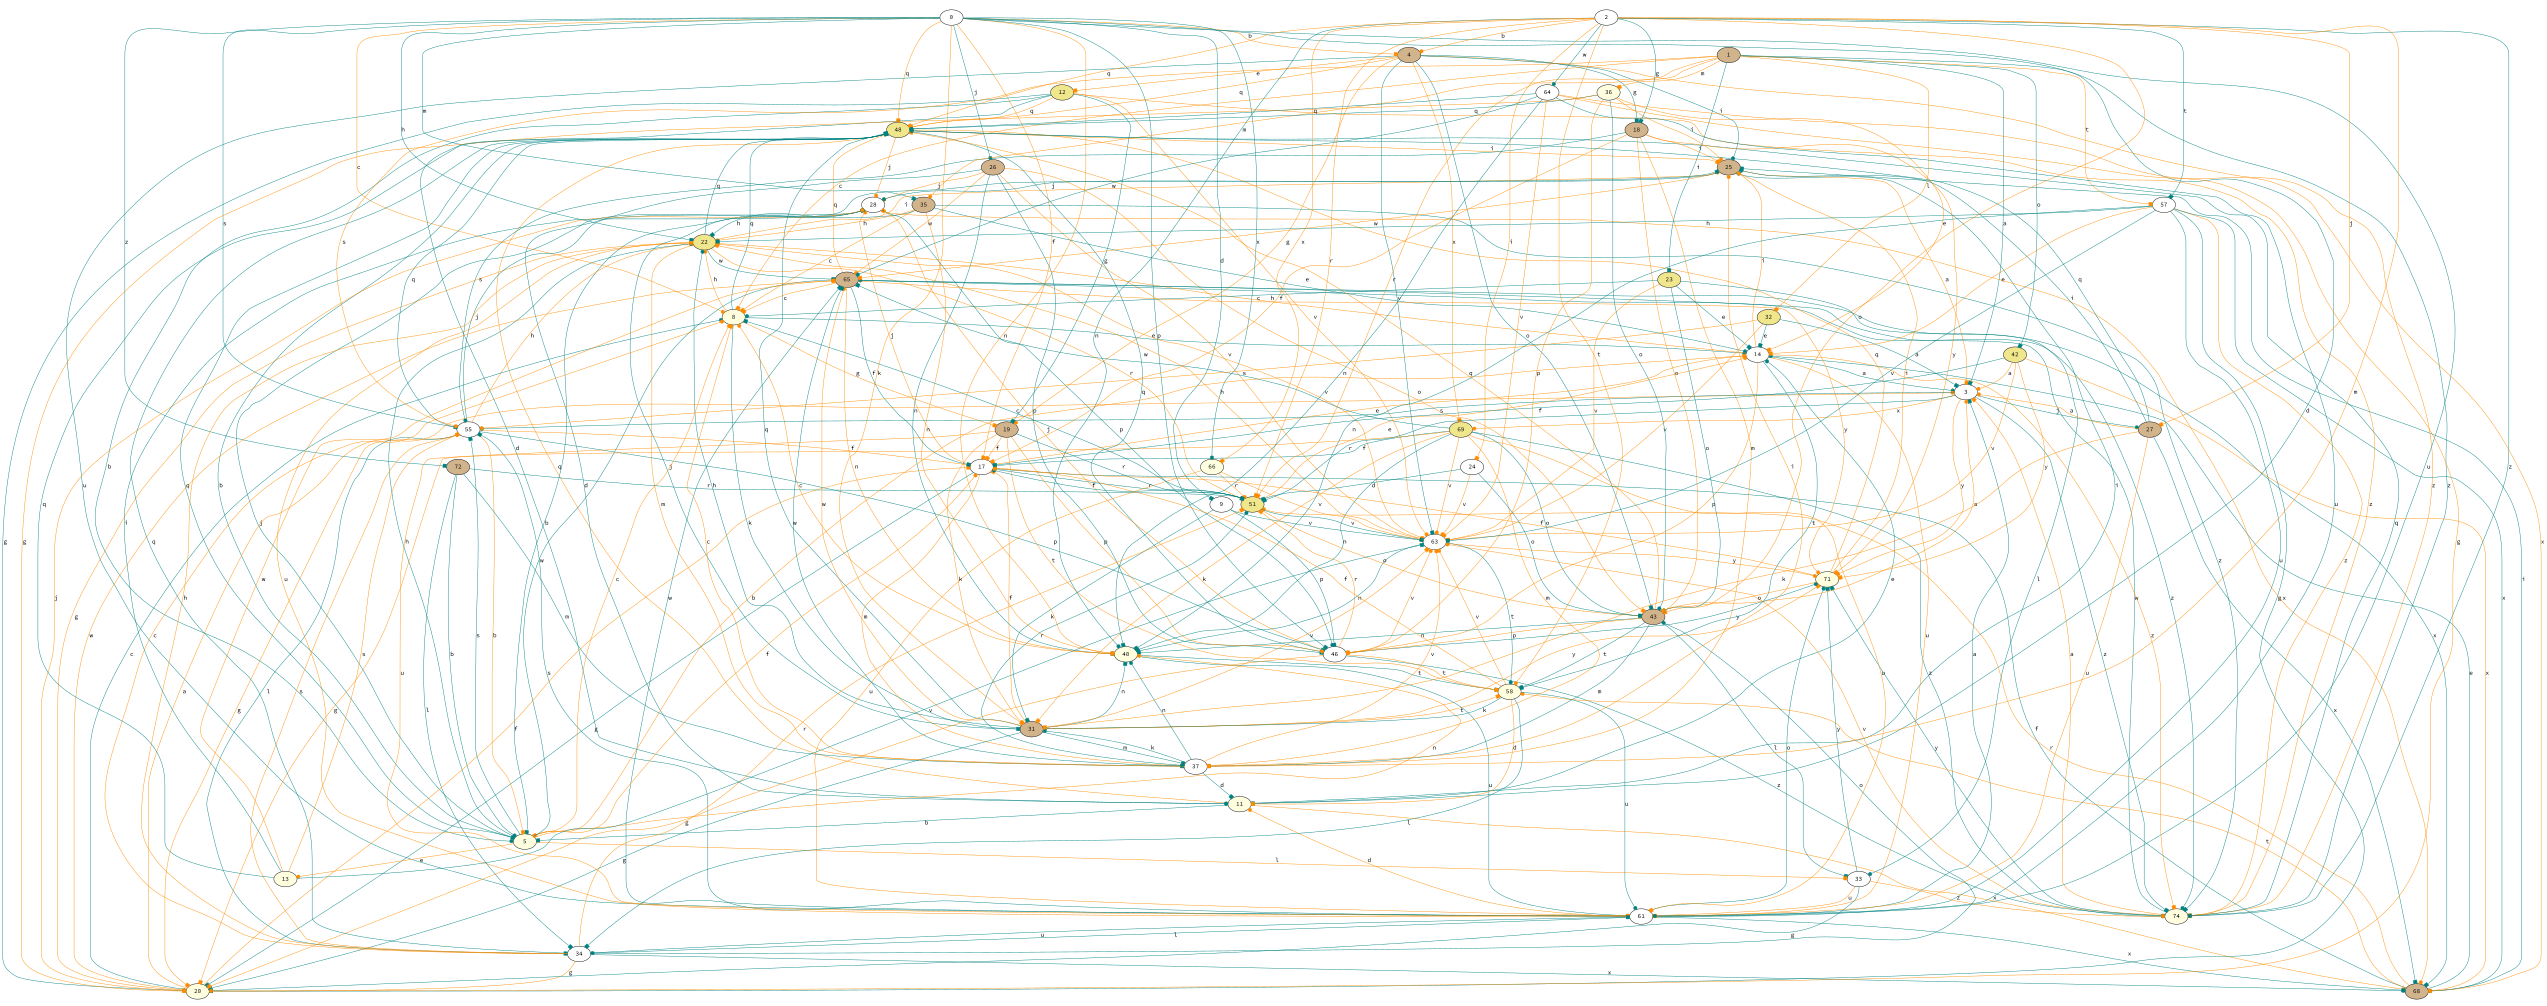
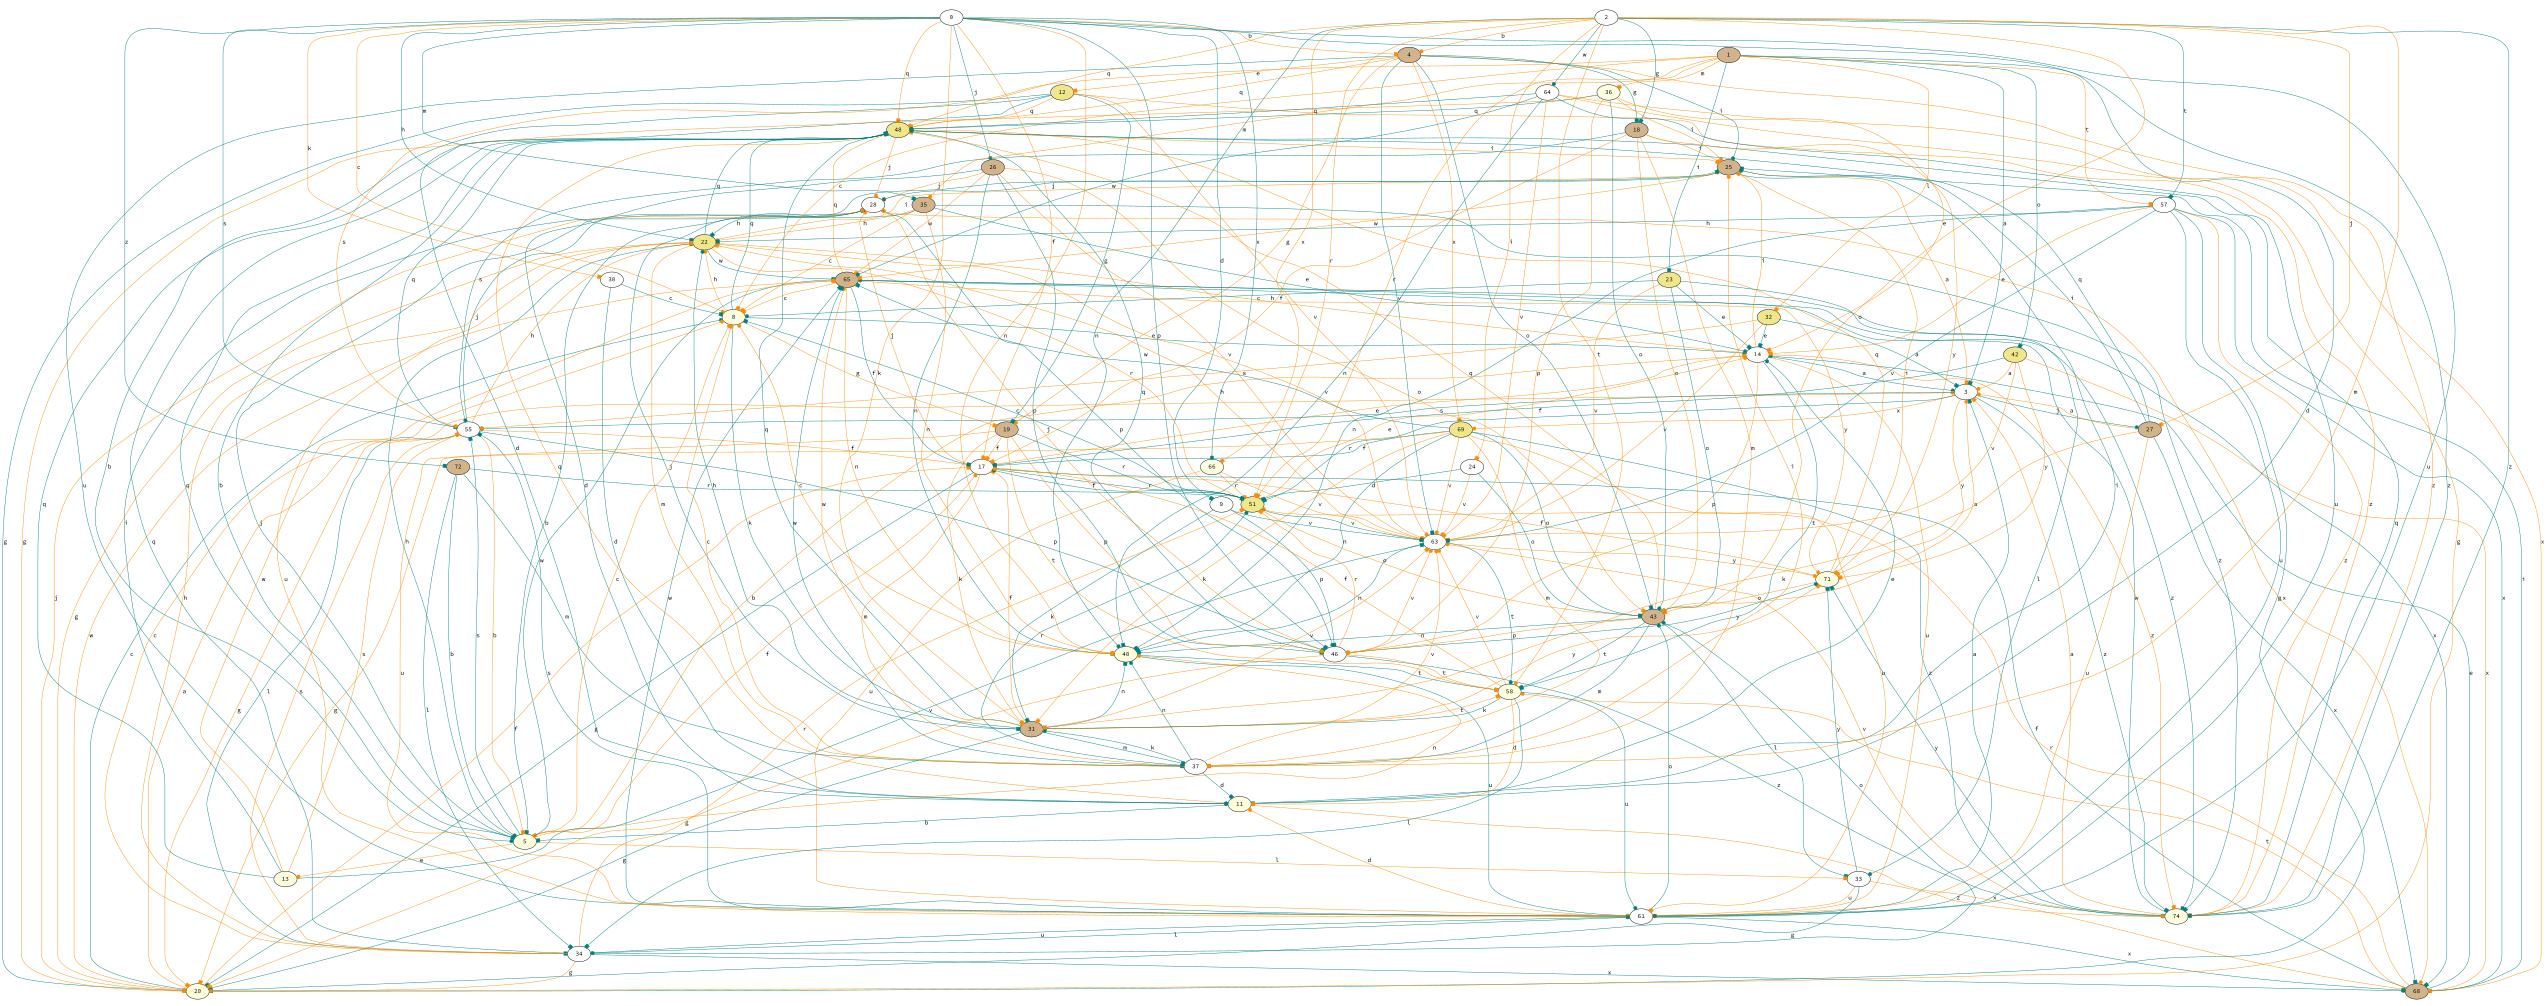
none -> (612, 280)
(1787, 805) -> (1668, 771)
